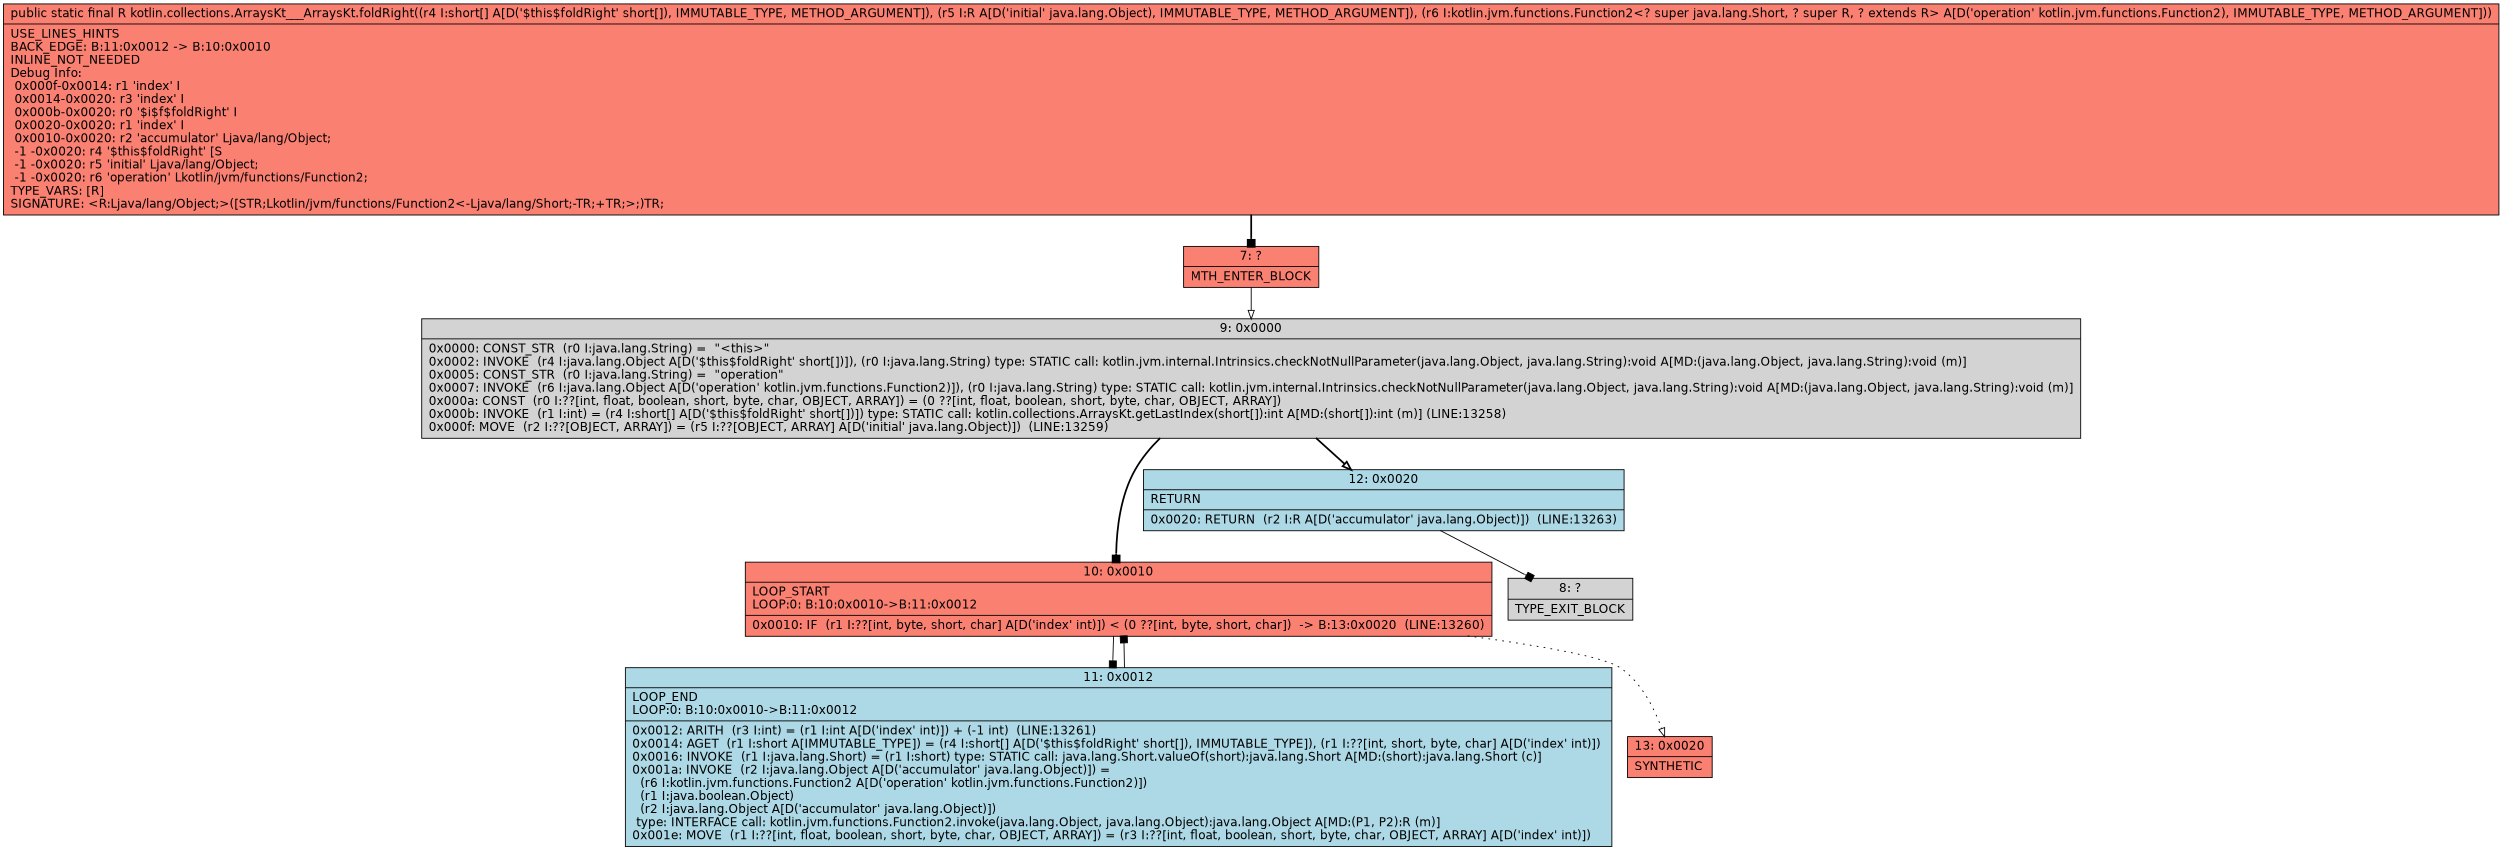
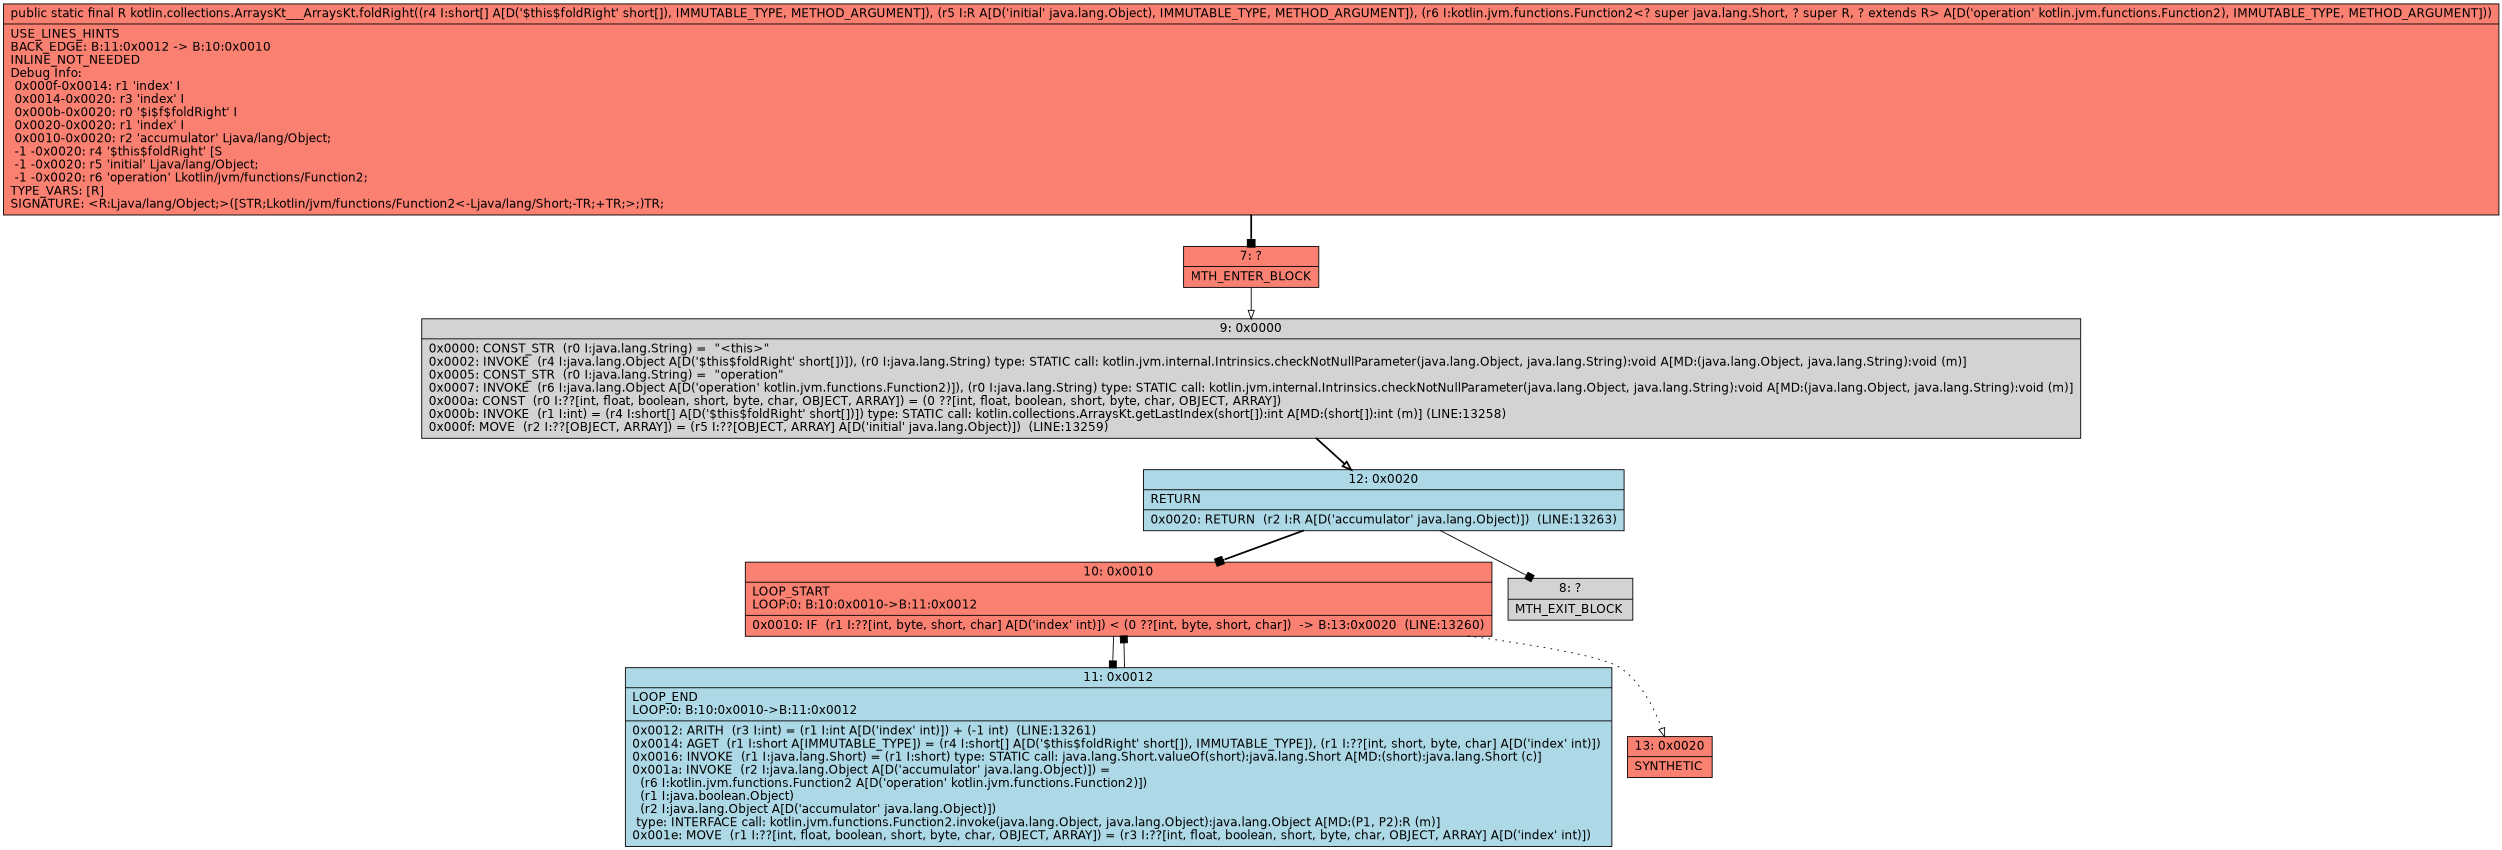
(1126, 491) -> (1264, 545)
(1570, 609) -> (1569, 609)
